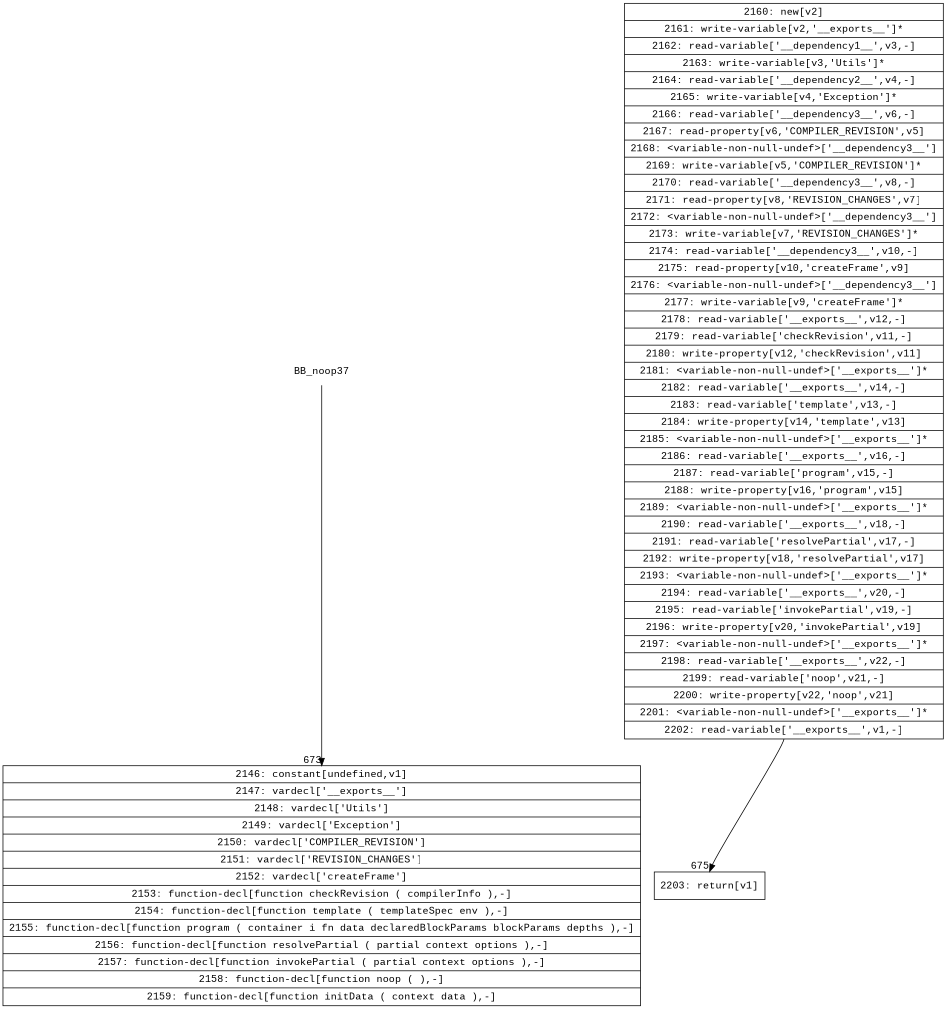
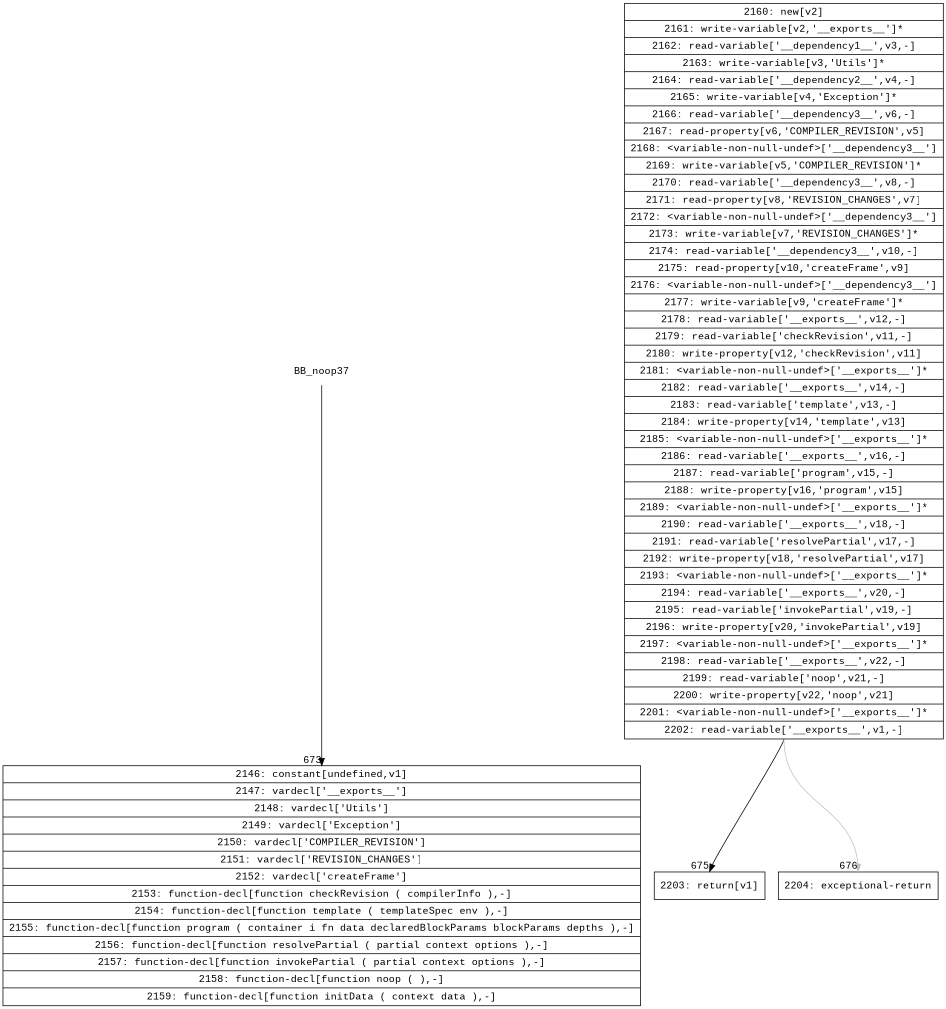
none -> (858, 886)
